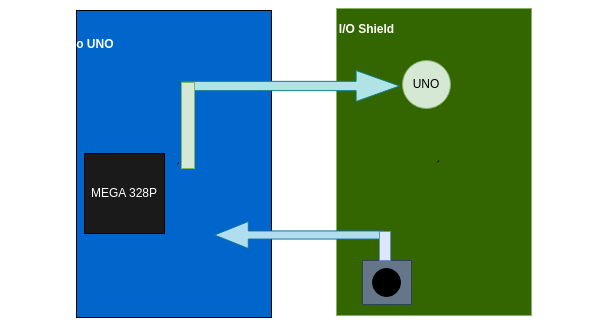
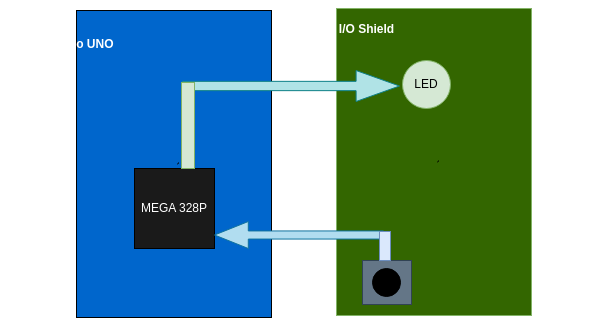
(427, 85) -> (427, 85)
(125, 194) -> (175, 209)
